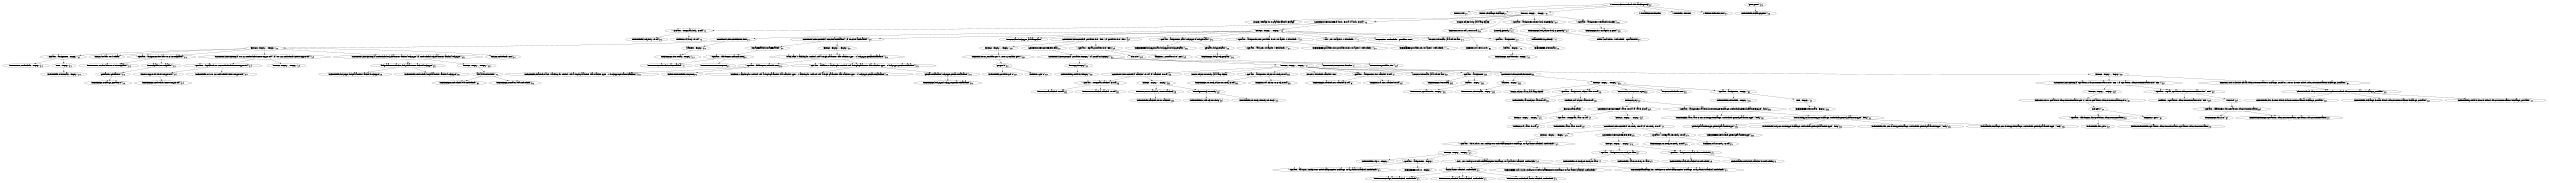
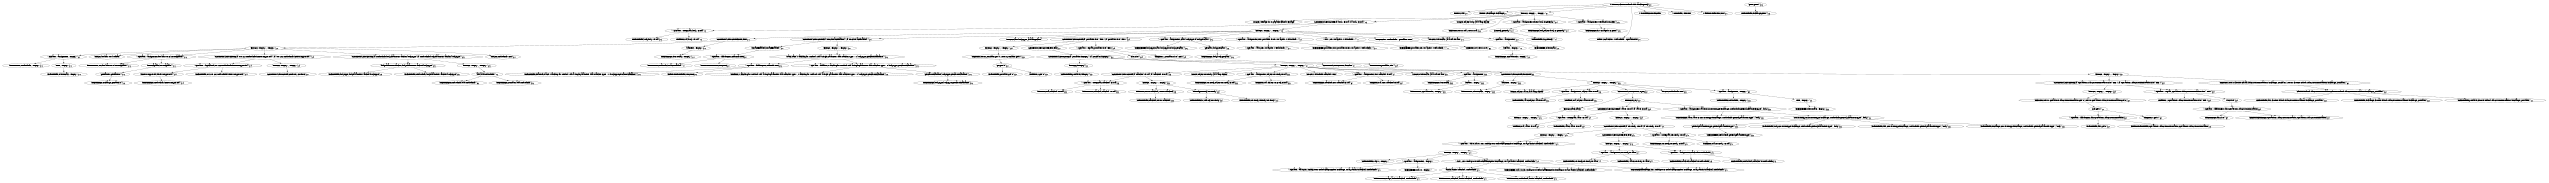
(1583, 35) -> (1632, 23)
(1473, 38) -> (1437, 44)
none -> (288, 74)
(1577, 104) -> (1606, 102)
